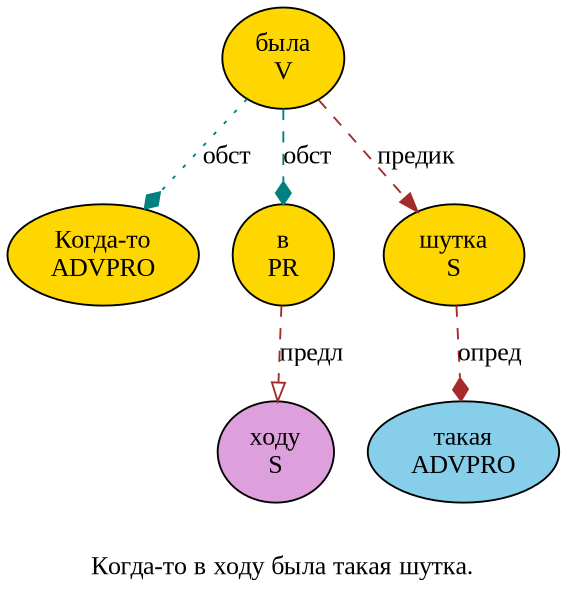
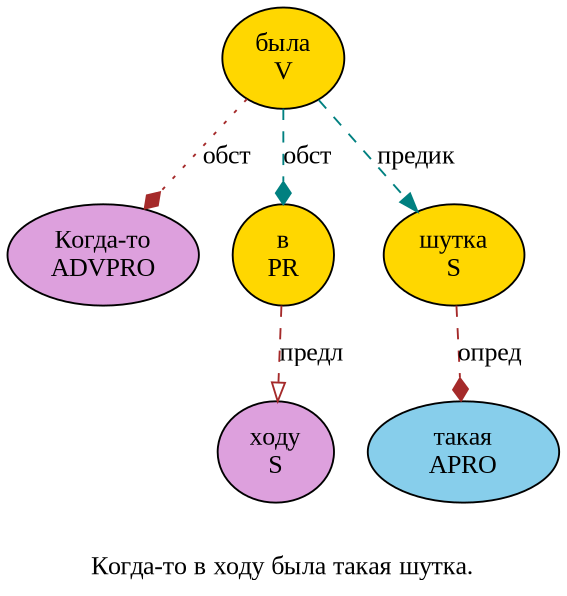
(204, 145) -> (204, 145)
(362, 149) -> (362, 149)
(103, 255) -> (103, 255)
(463, 452) -> (463, 452)
